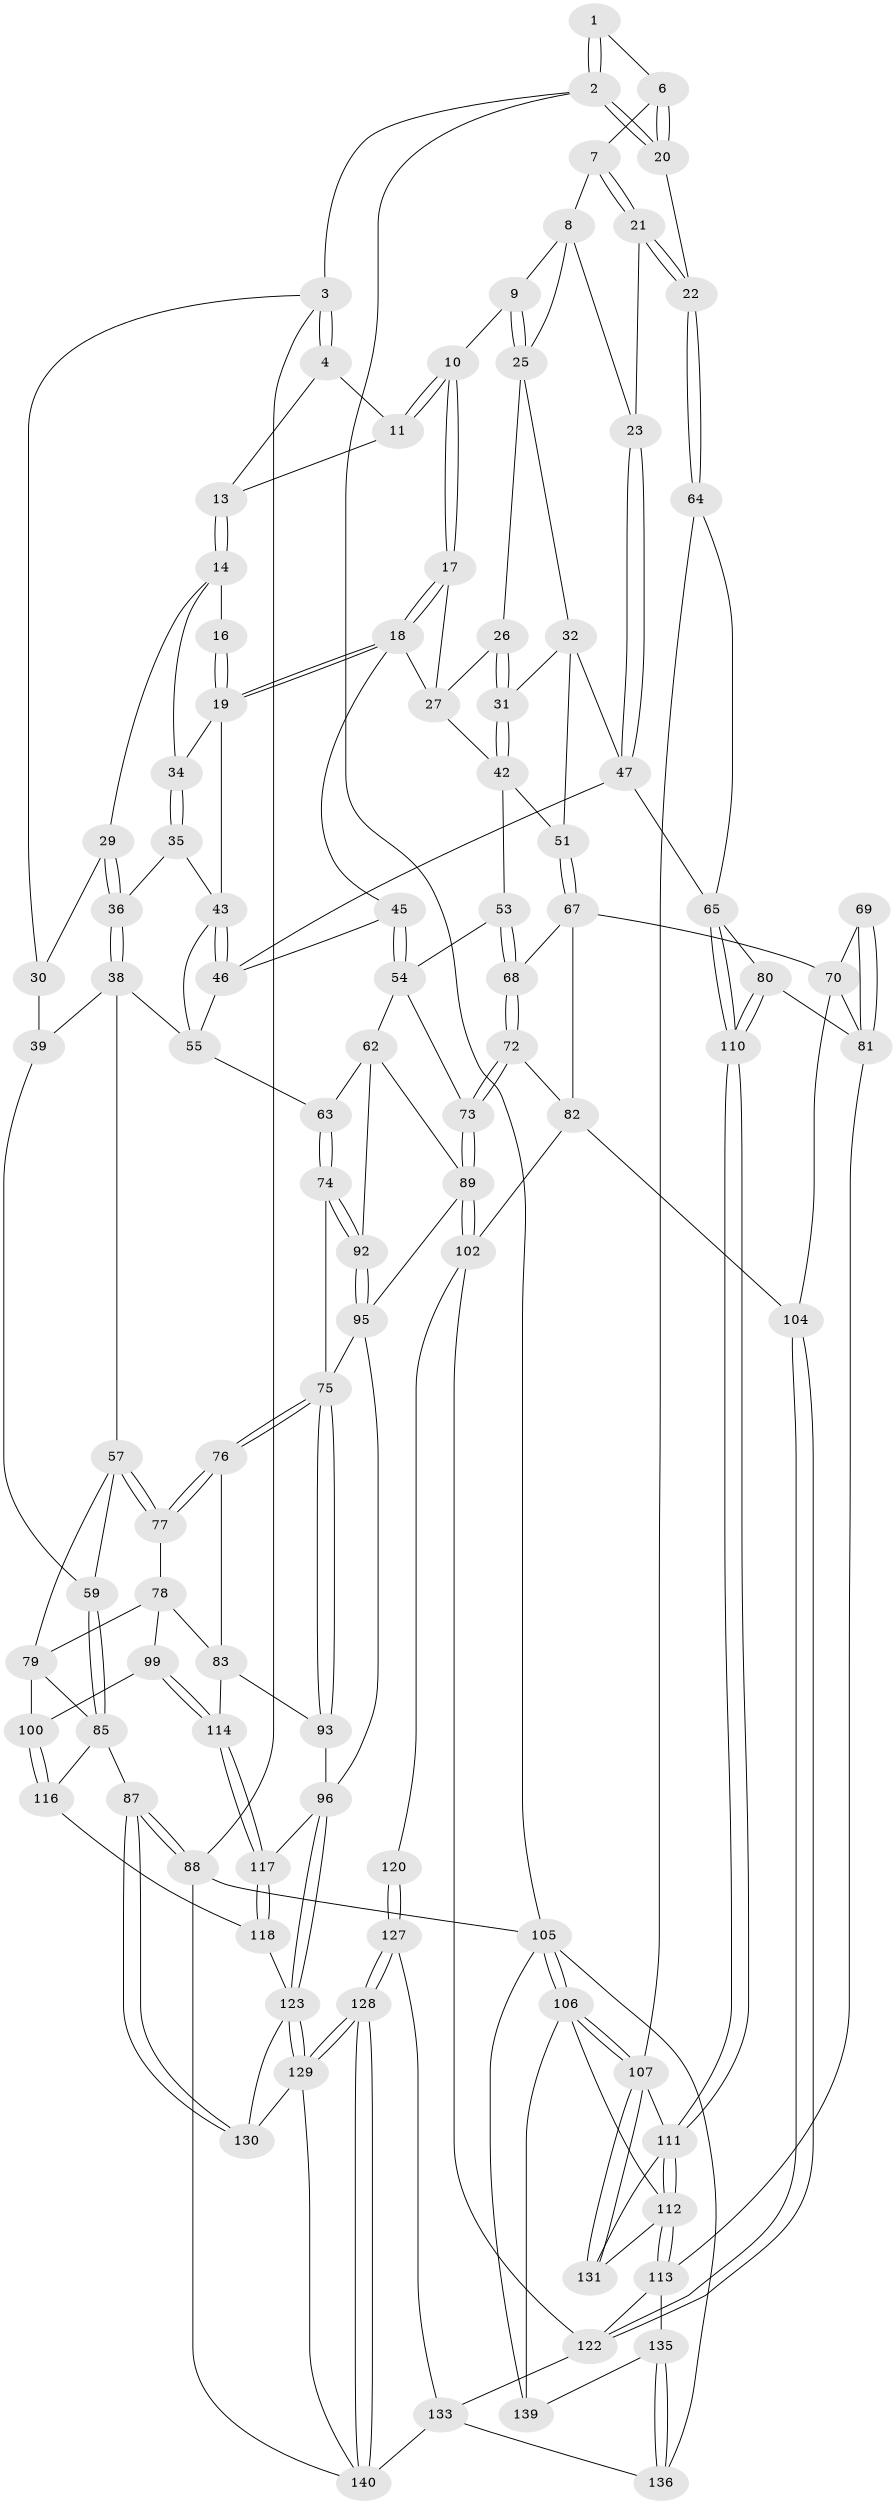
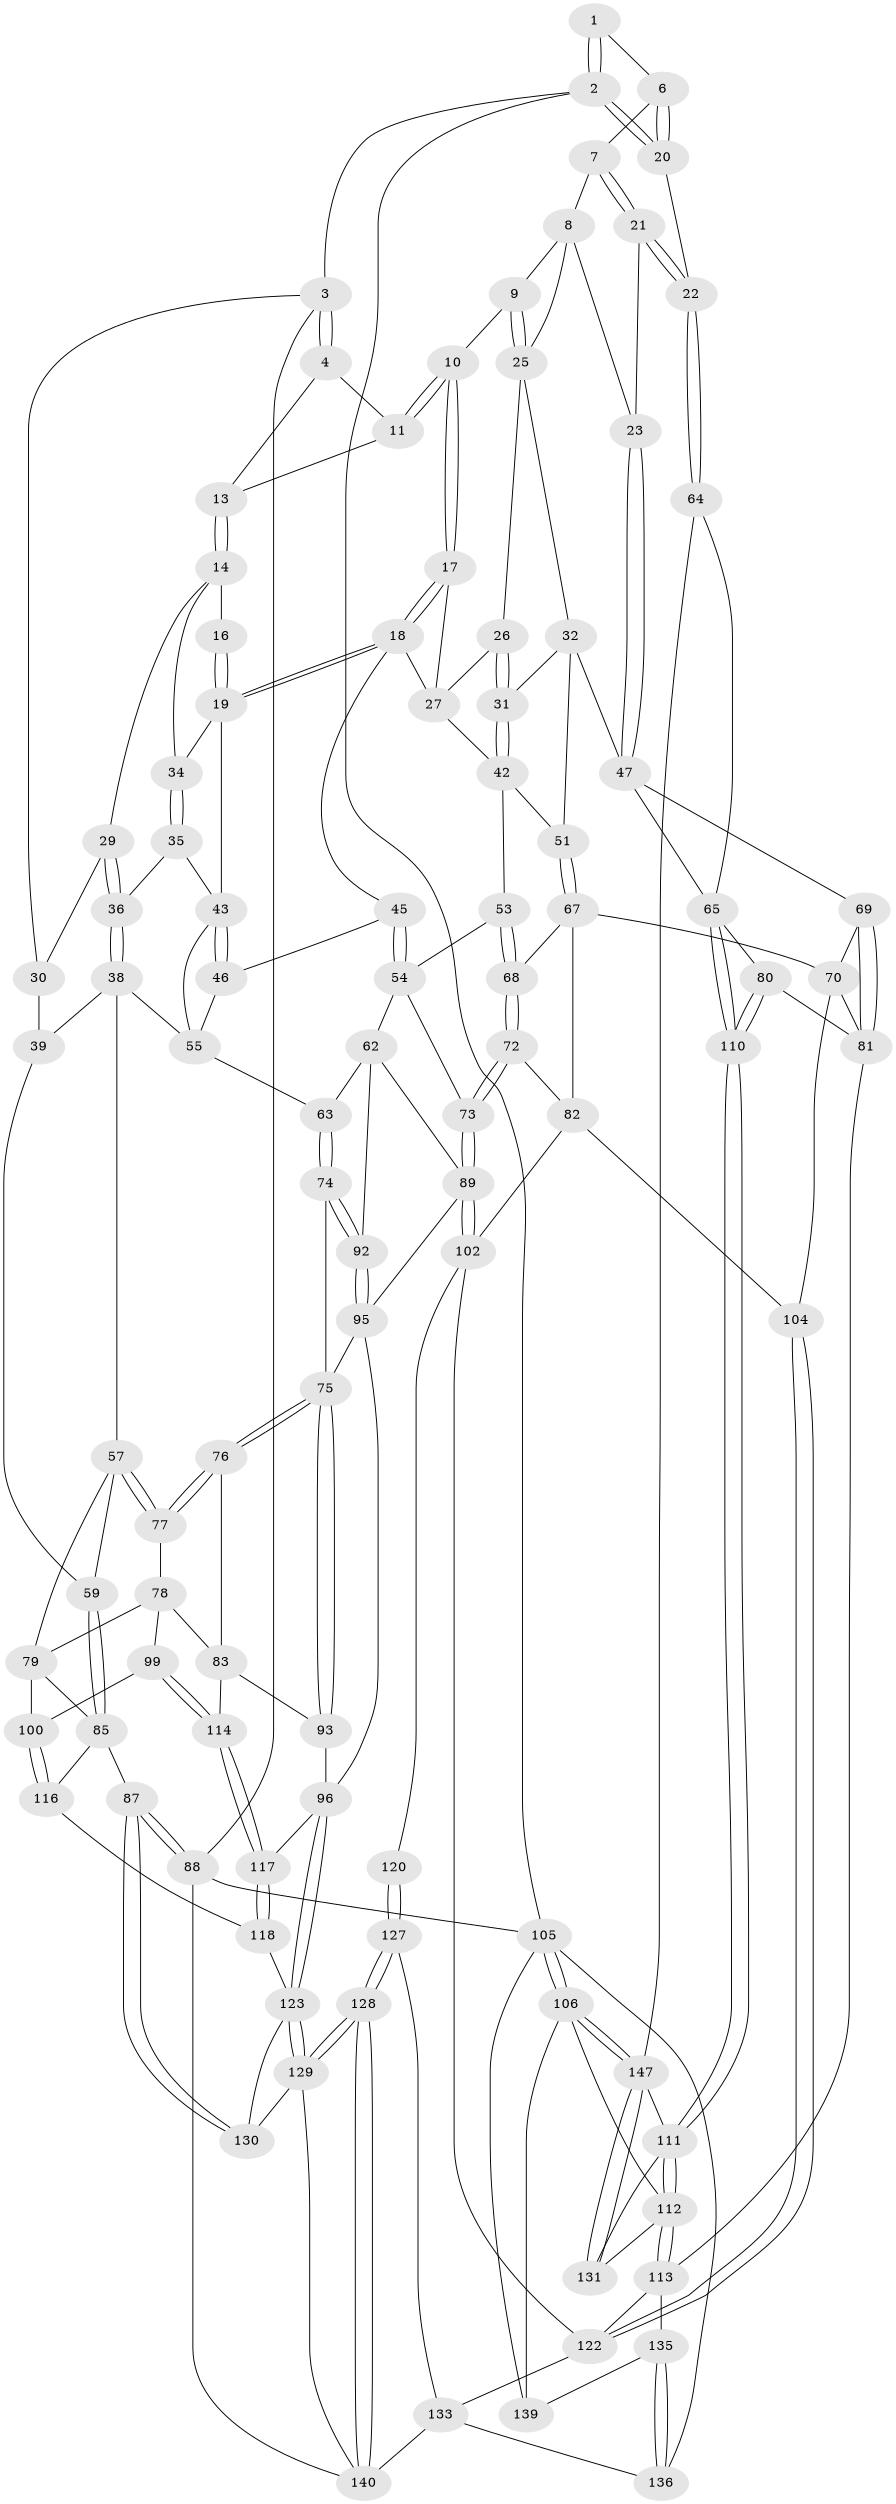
(427, 862) -> (745, 842)
(641, 2073) -> (641, 2073)
